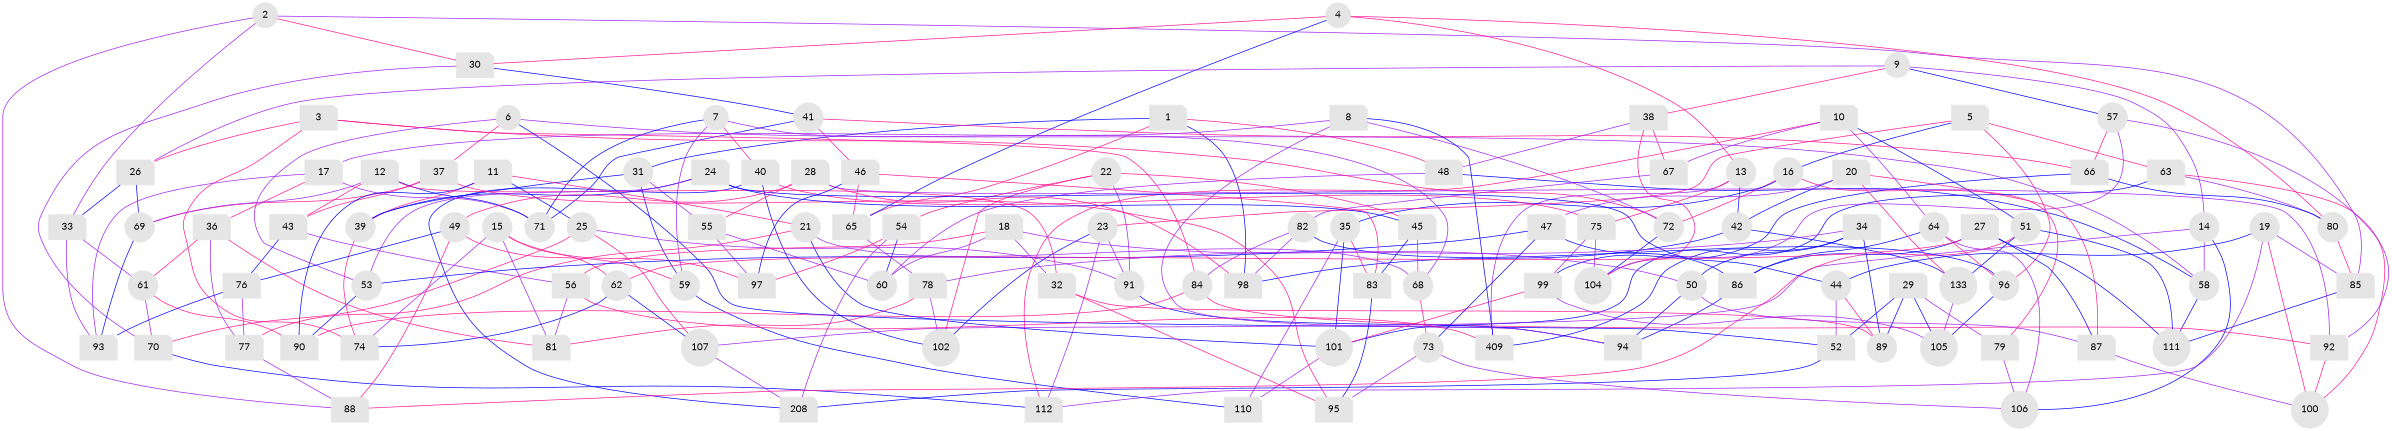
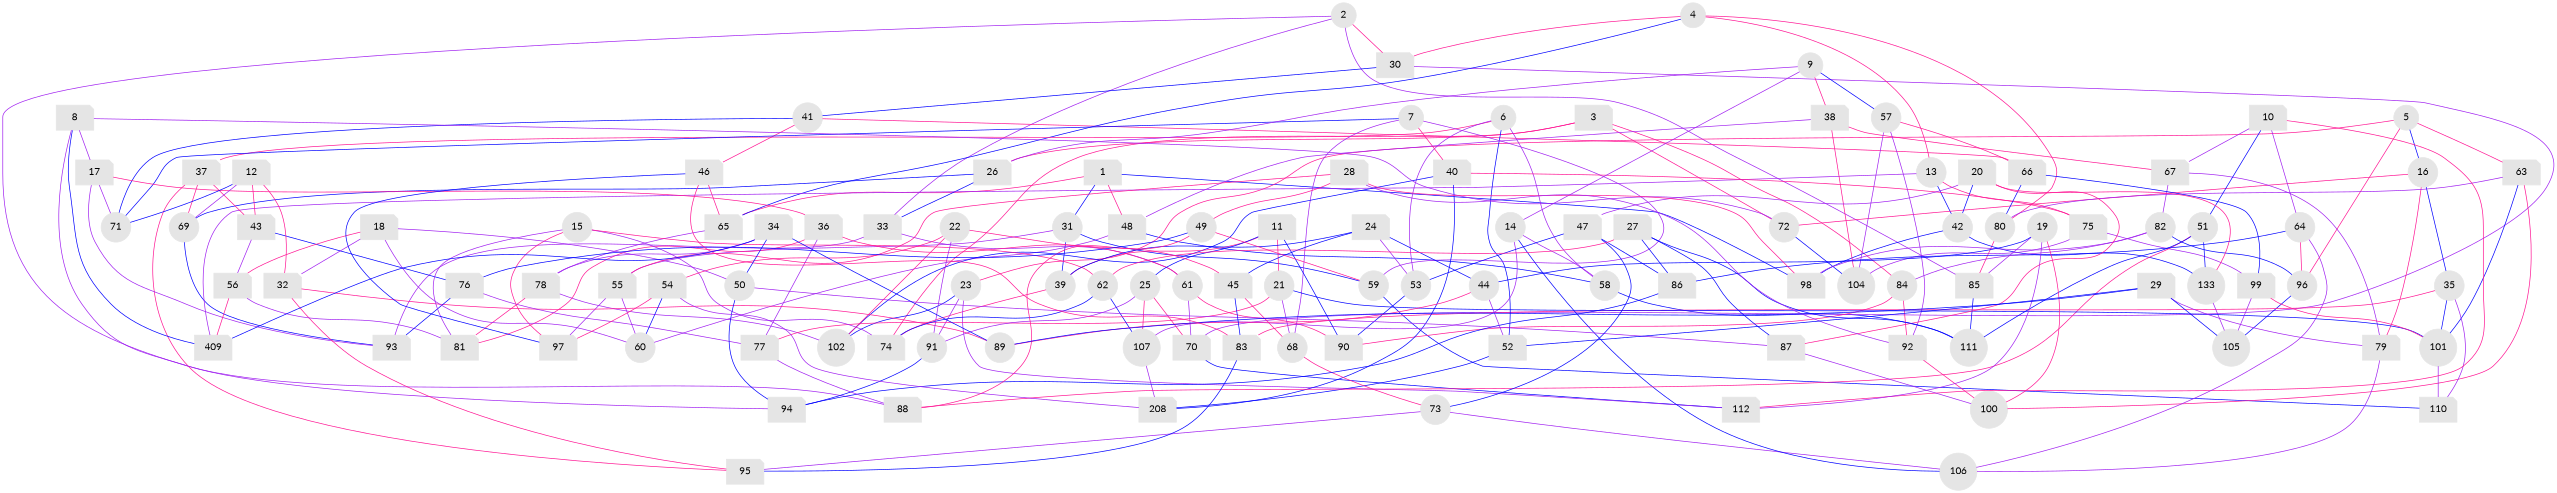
(1970, 118) -> (2406, 118)
none -> (2320, 212)
